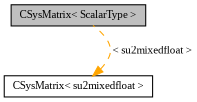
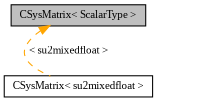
(110, 46) -> (25, 57)
